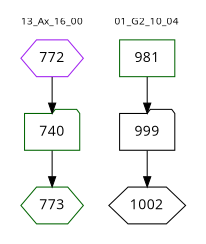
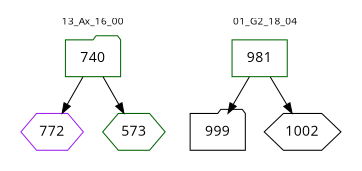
(147, 22) -> (266, 22)
(52, 90) -> (75, 91)
(147, 164) -> (279, 91)
(52, 205) -> (134, 132)
